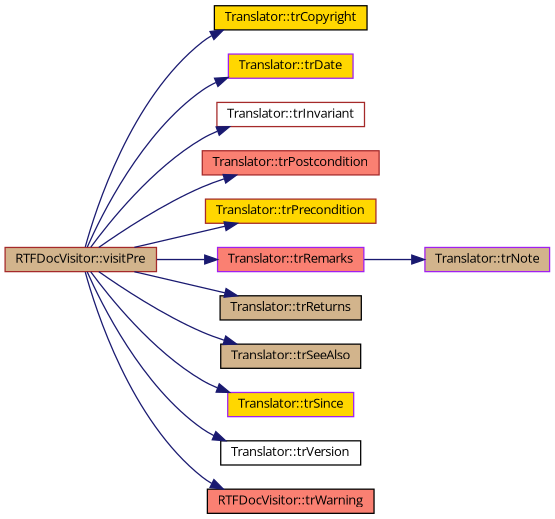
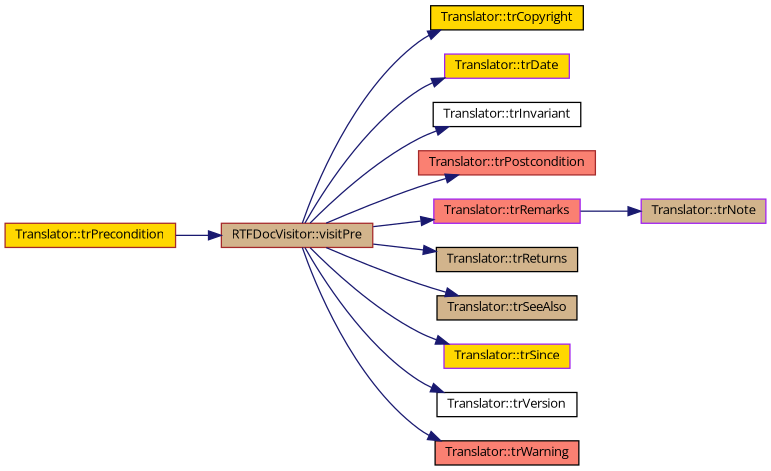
(291, 114) -> (507, 114)
(180, 237) -> (192, 235)
(291, 501) -> (507, 453)
